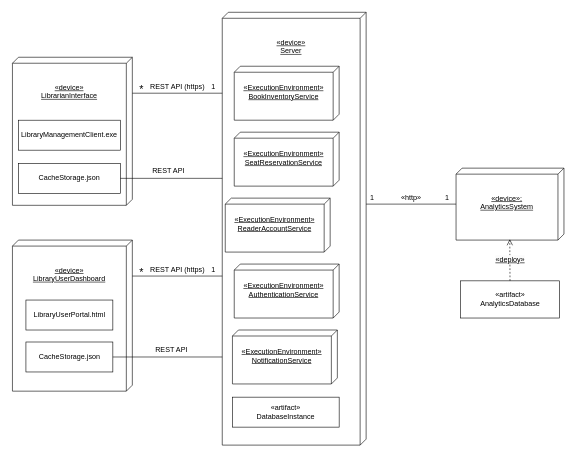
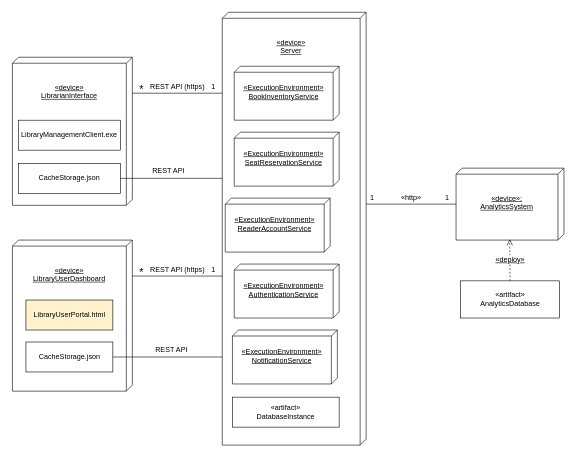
(69, 315) -> (69, 315)
